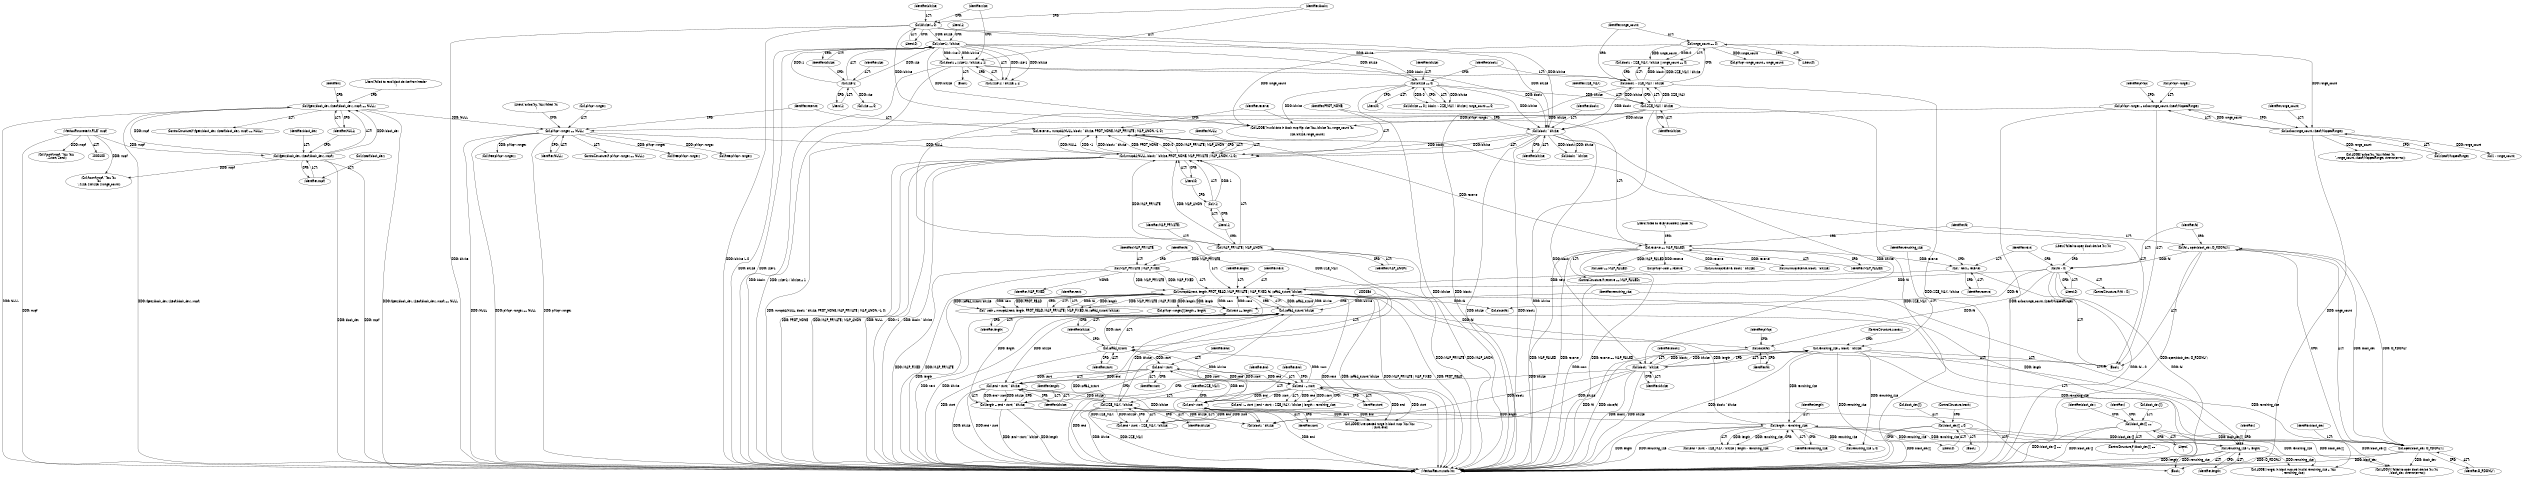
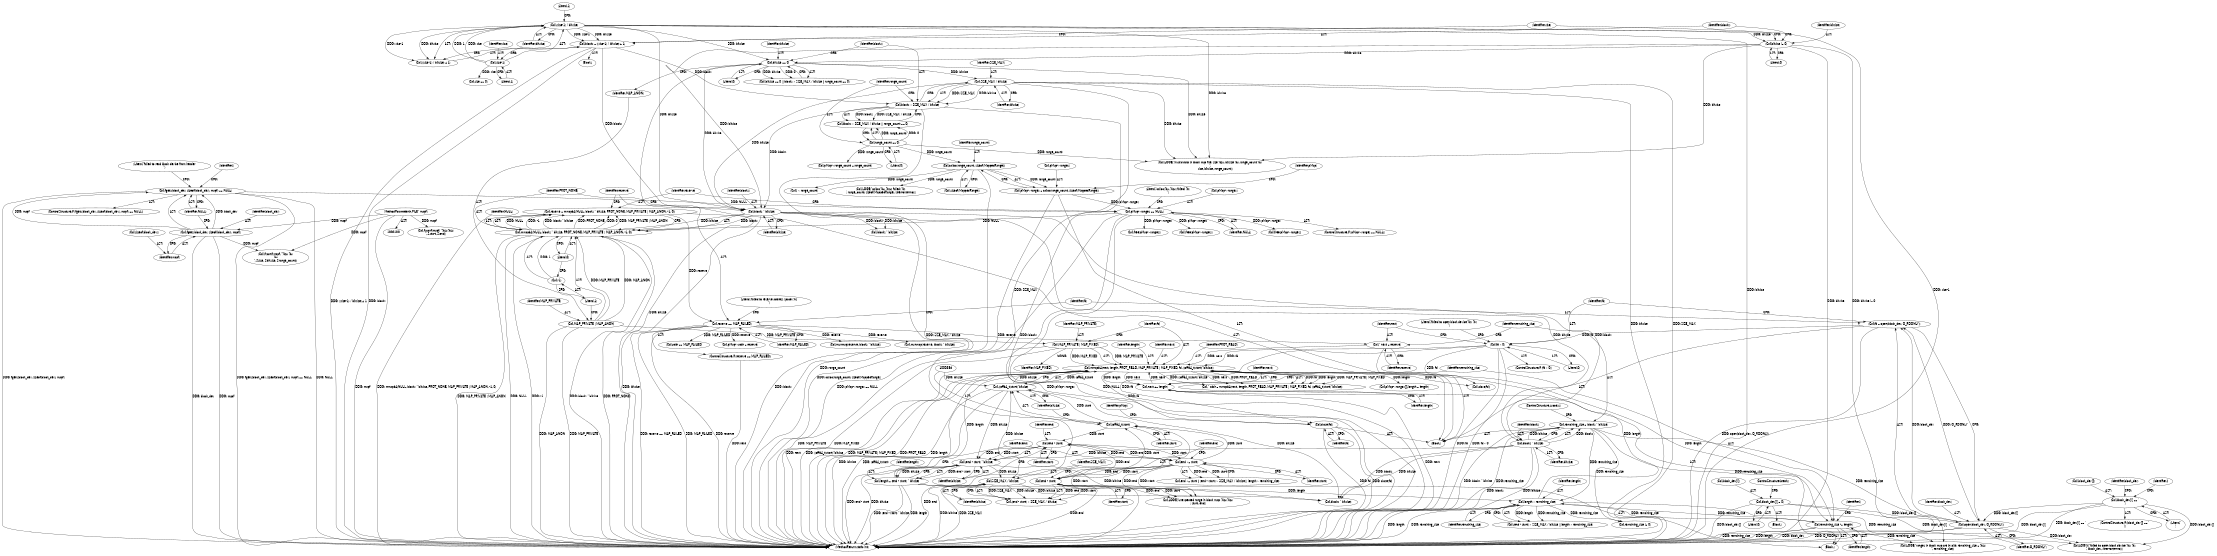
(933, 34) -> (1175, 27)
(1698, 76) -> (862, 134)
(1335, 254) -> (697, 68)
none -> (1222, 345)
